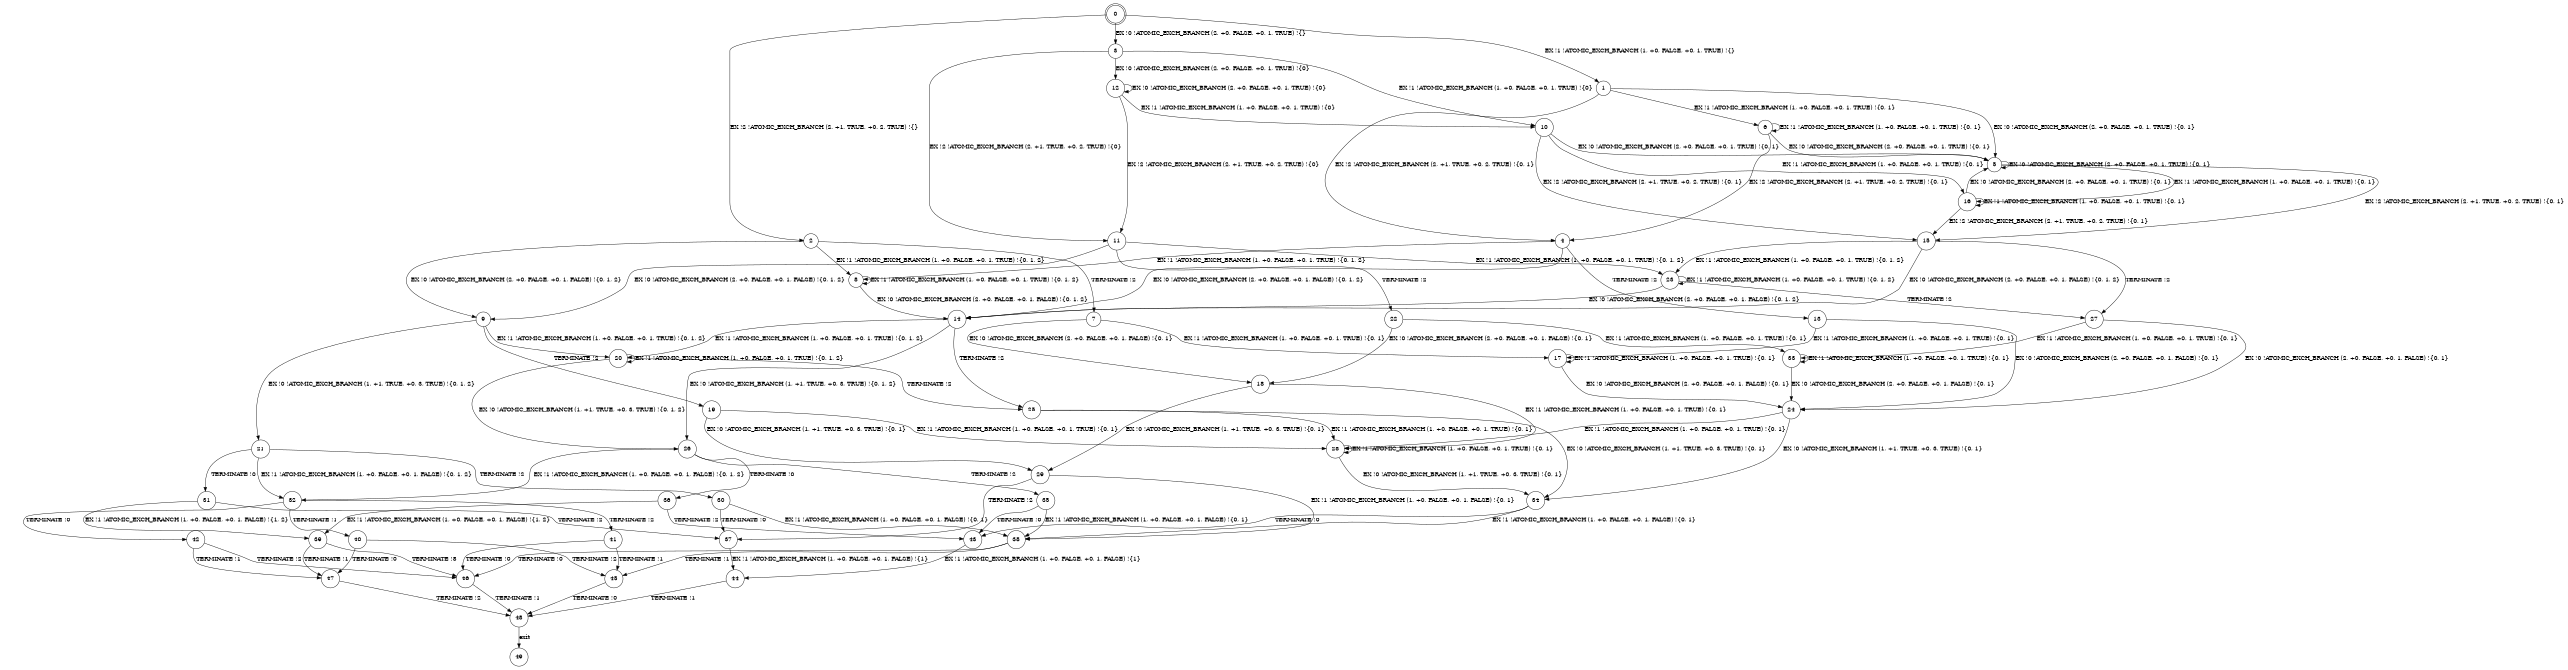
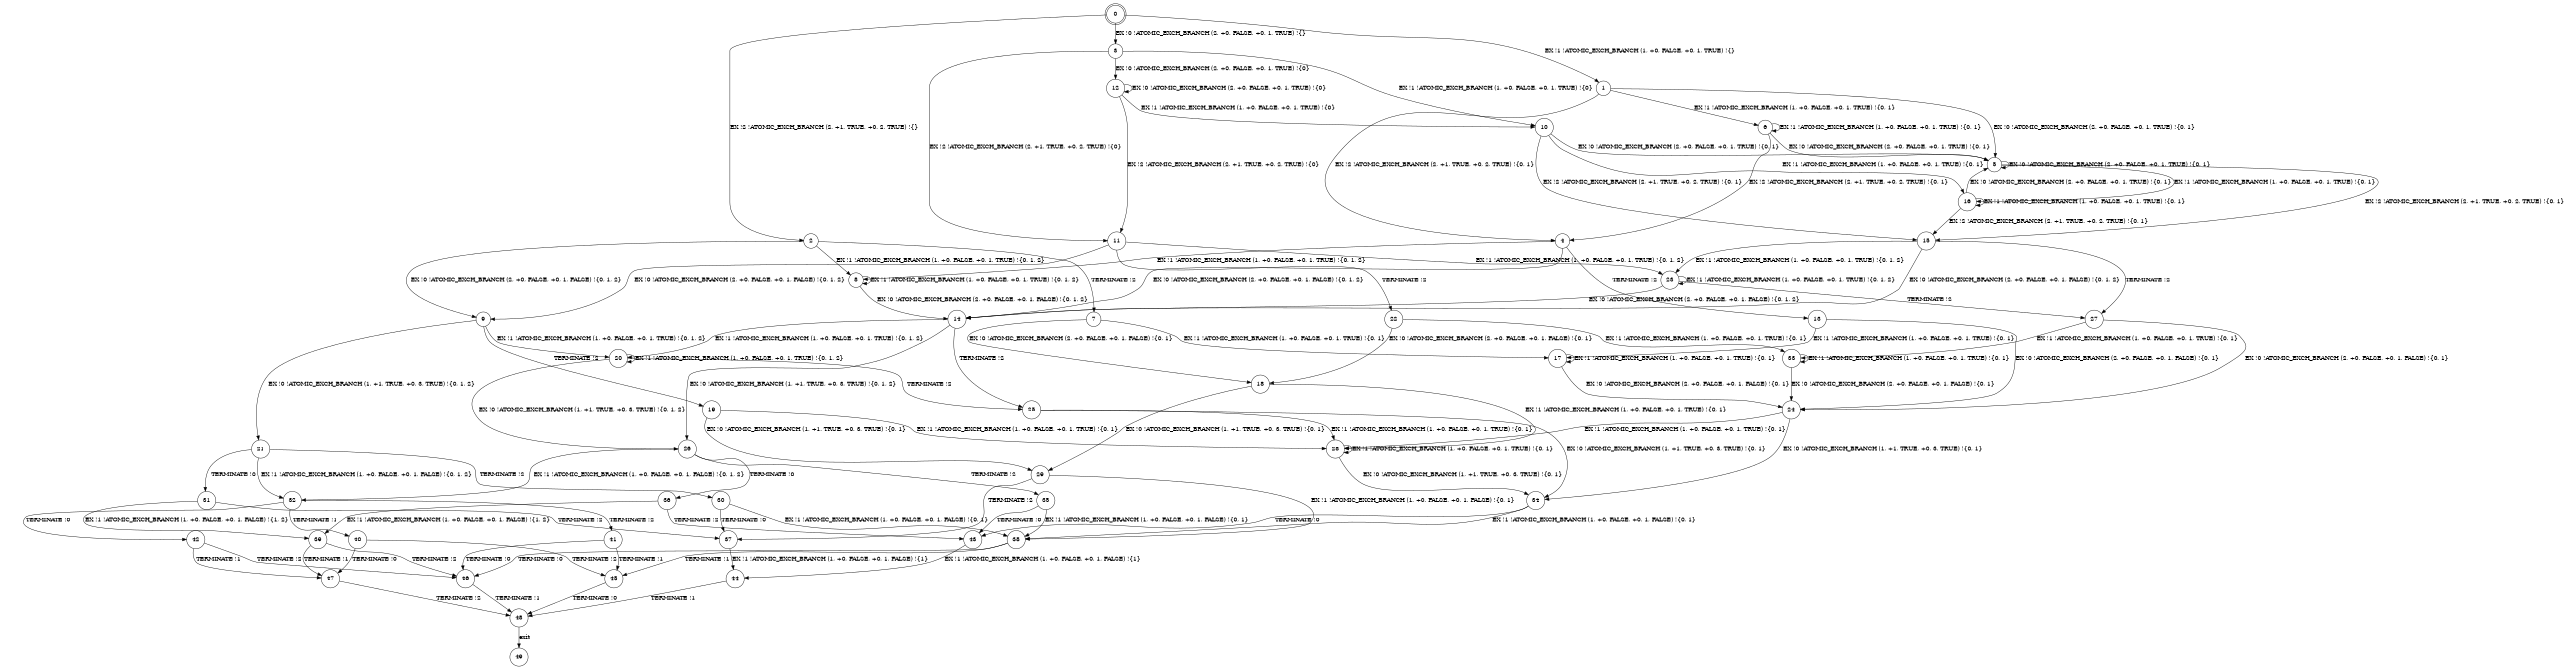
(434, 559) -> (434, 559)
